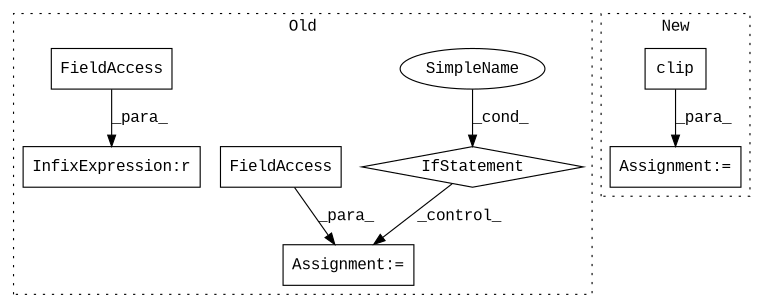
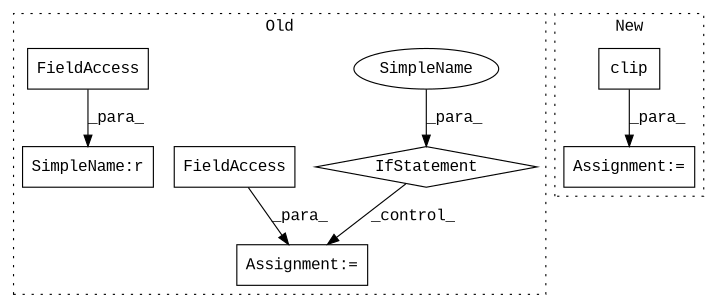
(501, 118) -> (454, 118)
(112, 167) -> (88, 167)
